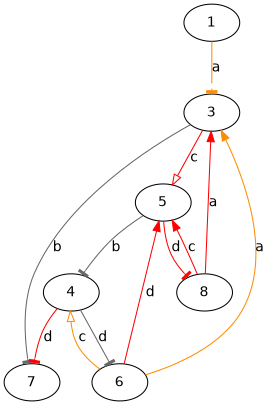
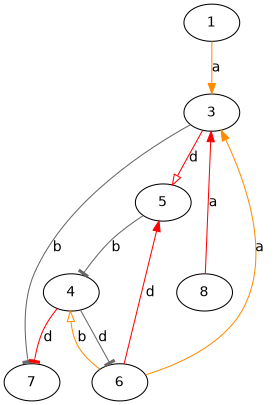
(212, 62) -> (212, 62)
(194, 158) -> (194, 158)
(169, 249) -> none
(187, 252) -> none
(83, 337) -> (83, 337)
